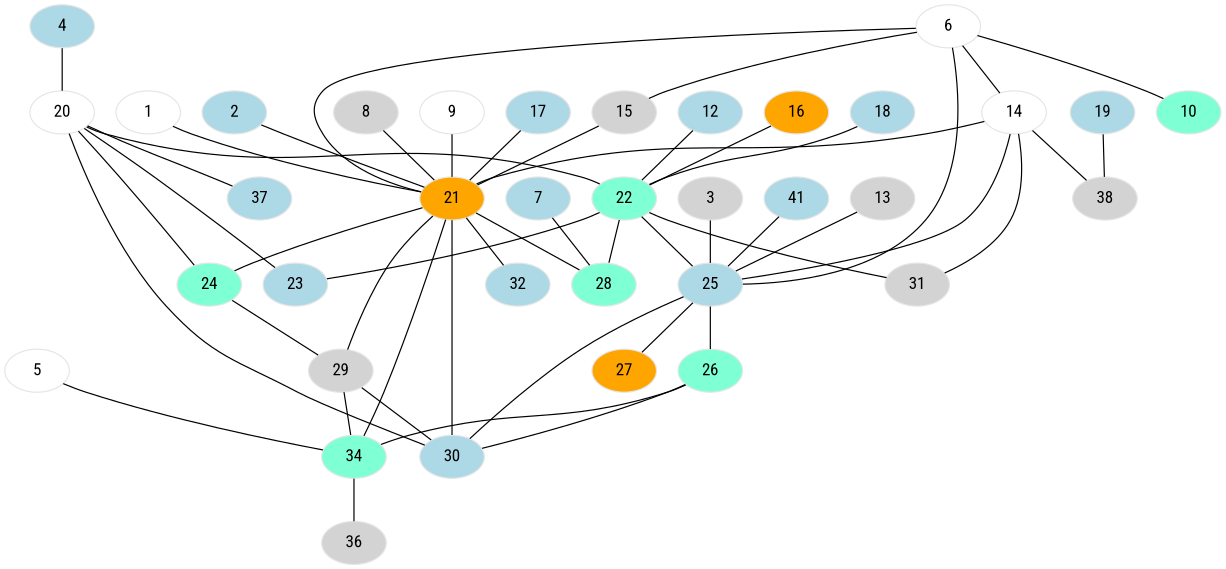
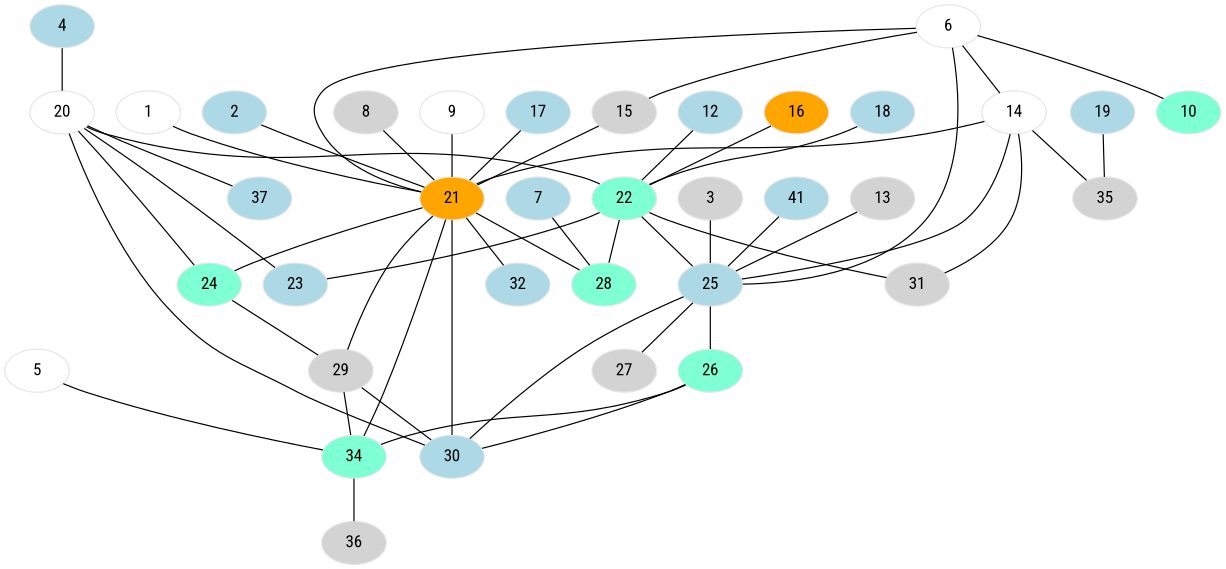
(1105, 199) -> (1105, 199)
(624, 371) -> (624, 371)
